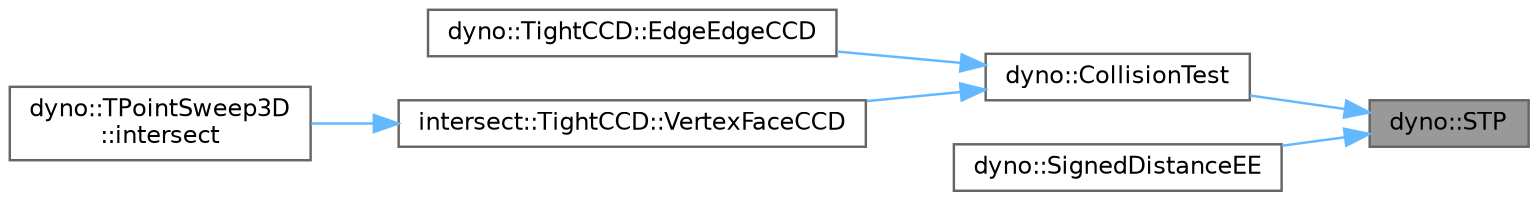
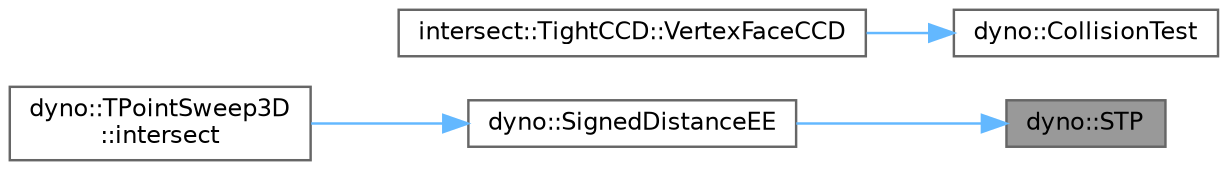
(632, 33) -> none
(1297, 102) -> none
(342, 124) -> (377, 124)
